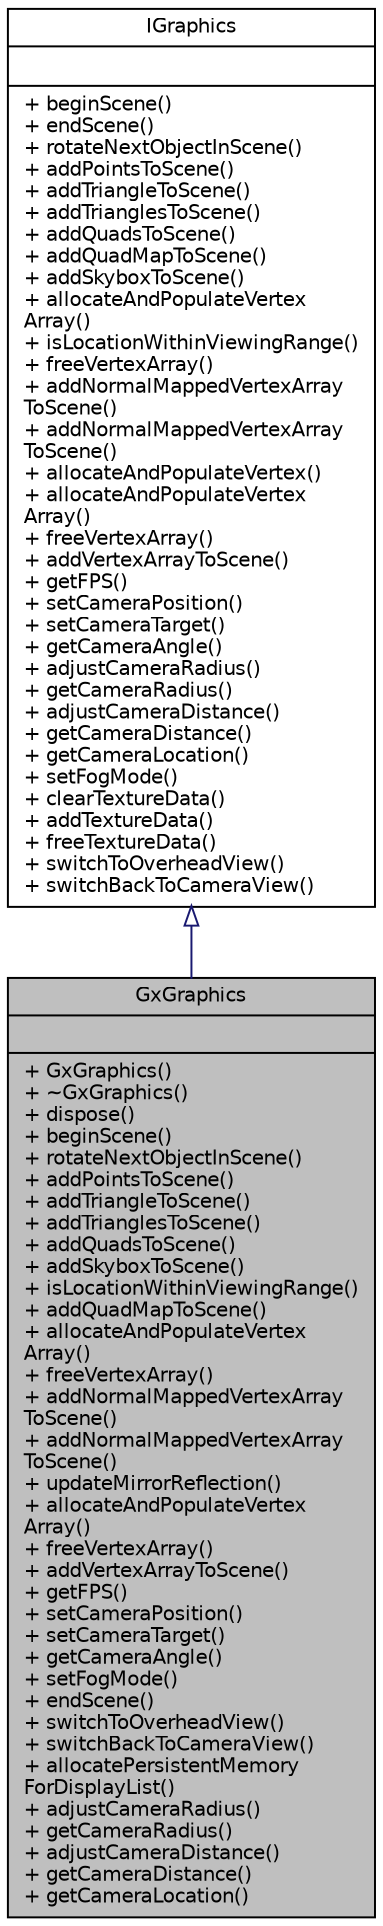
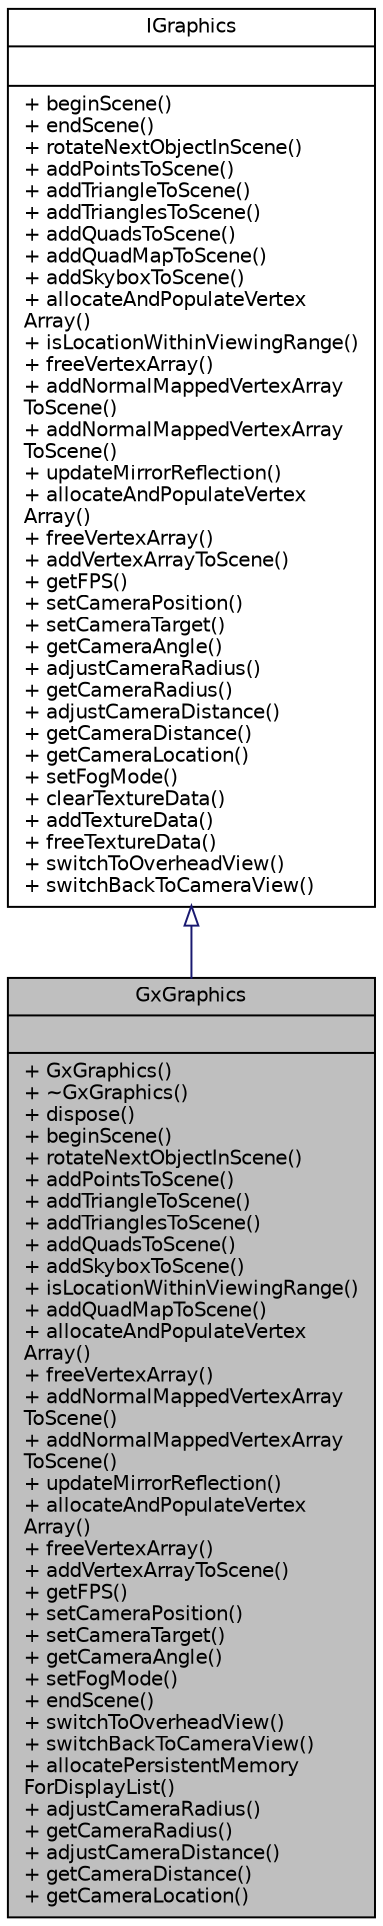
(173, 474) -> (153, 474)
